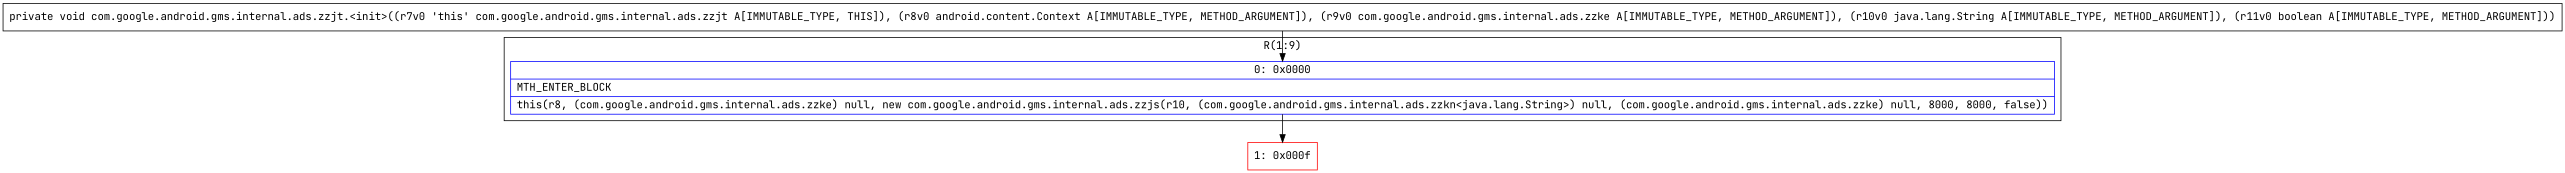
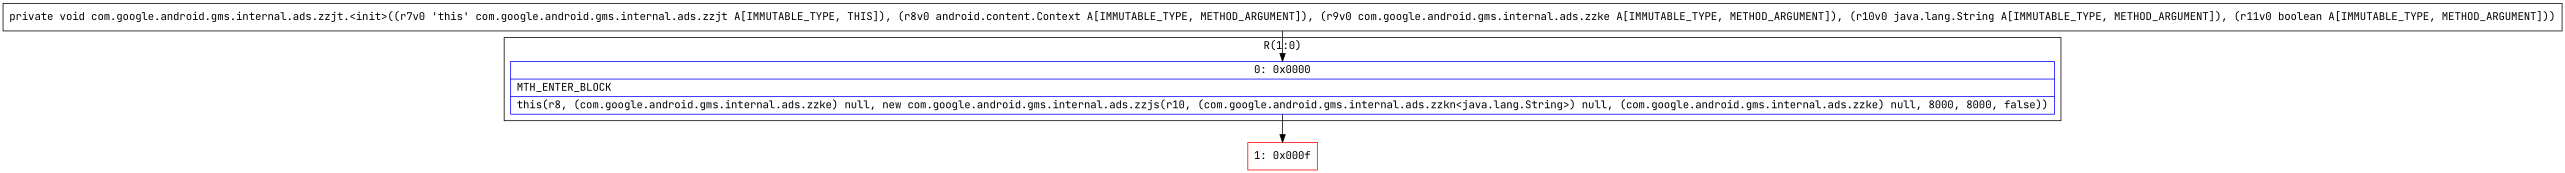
(1283, 46) -> (1283, 46)
